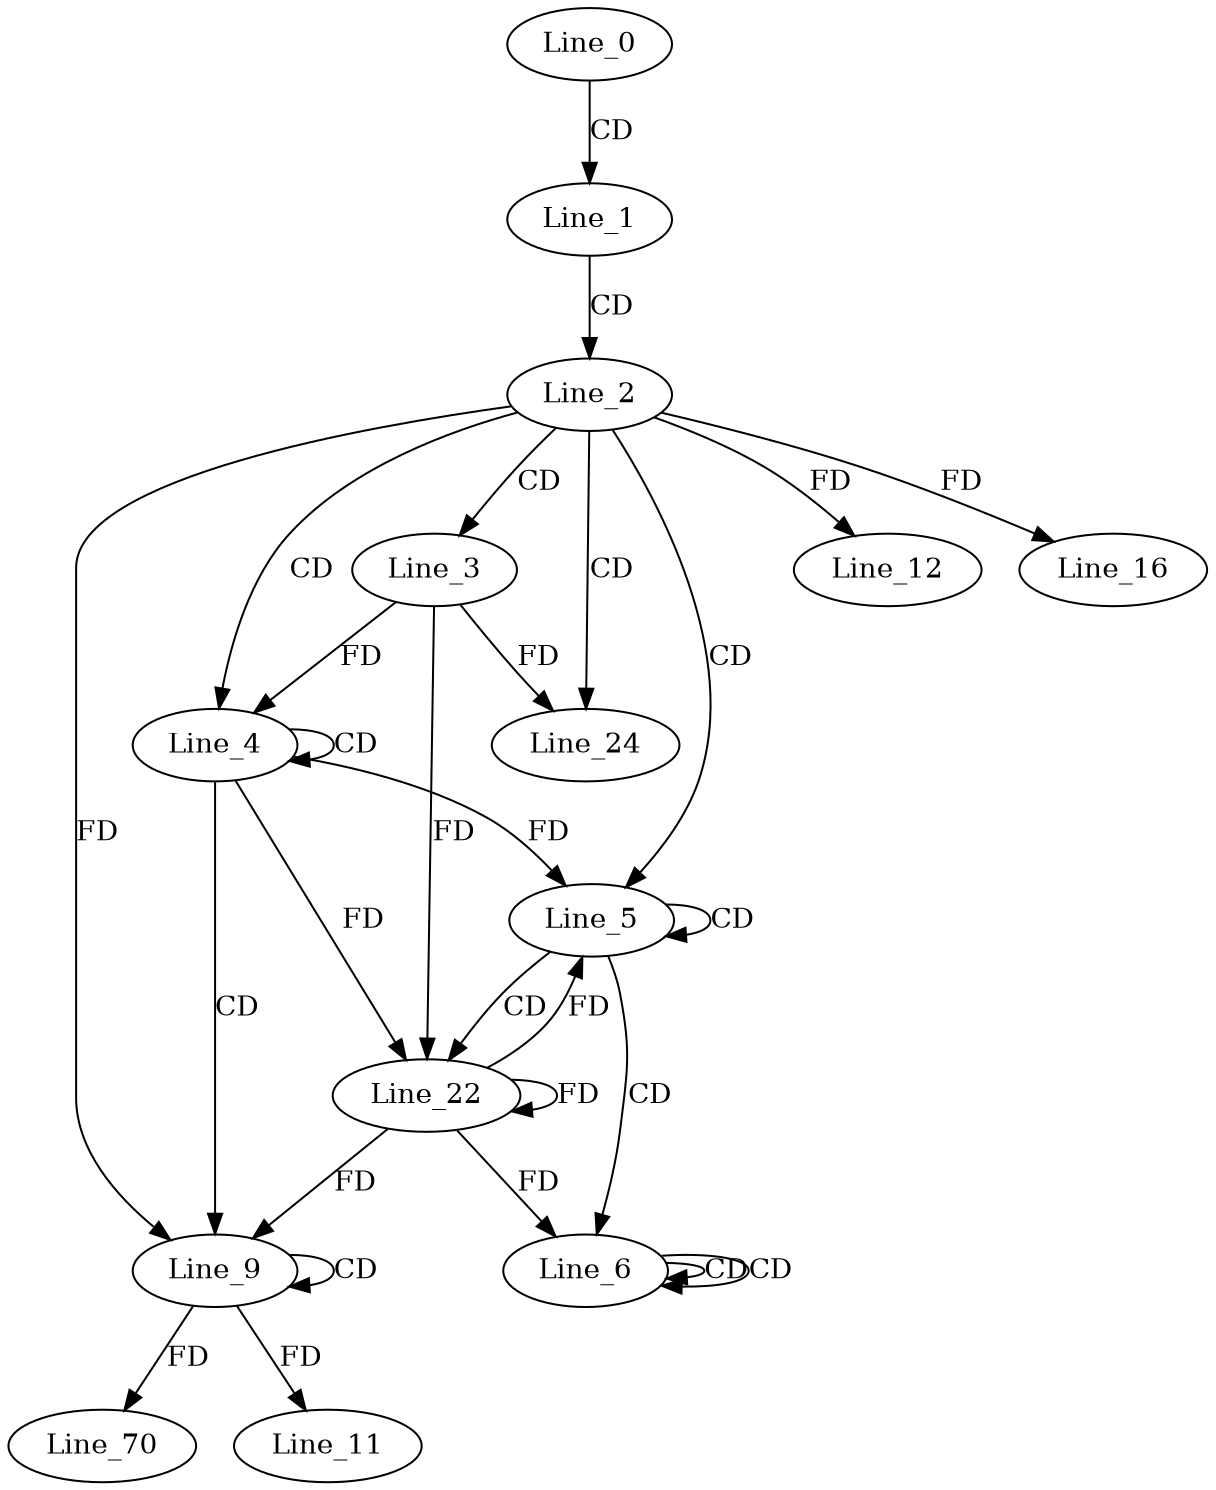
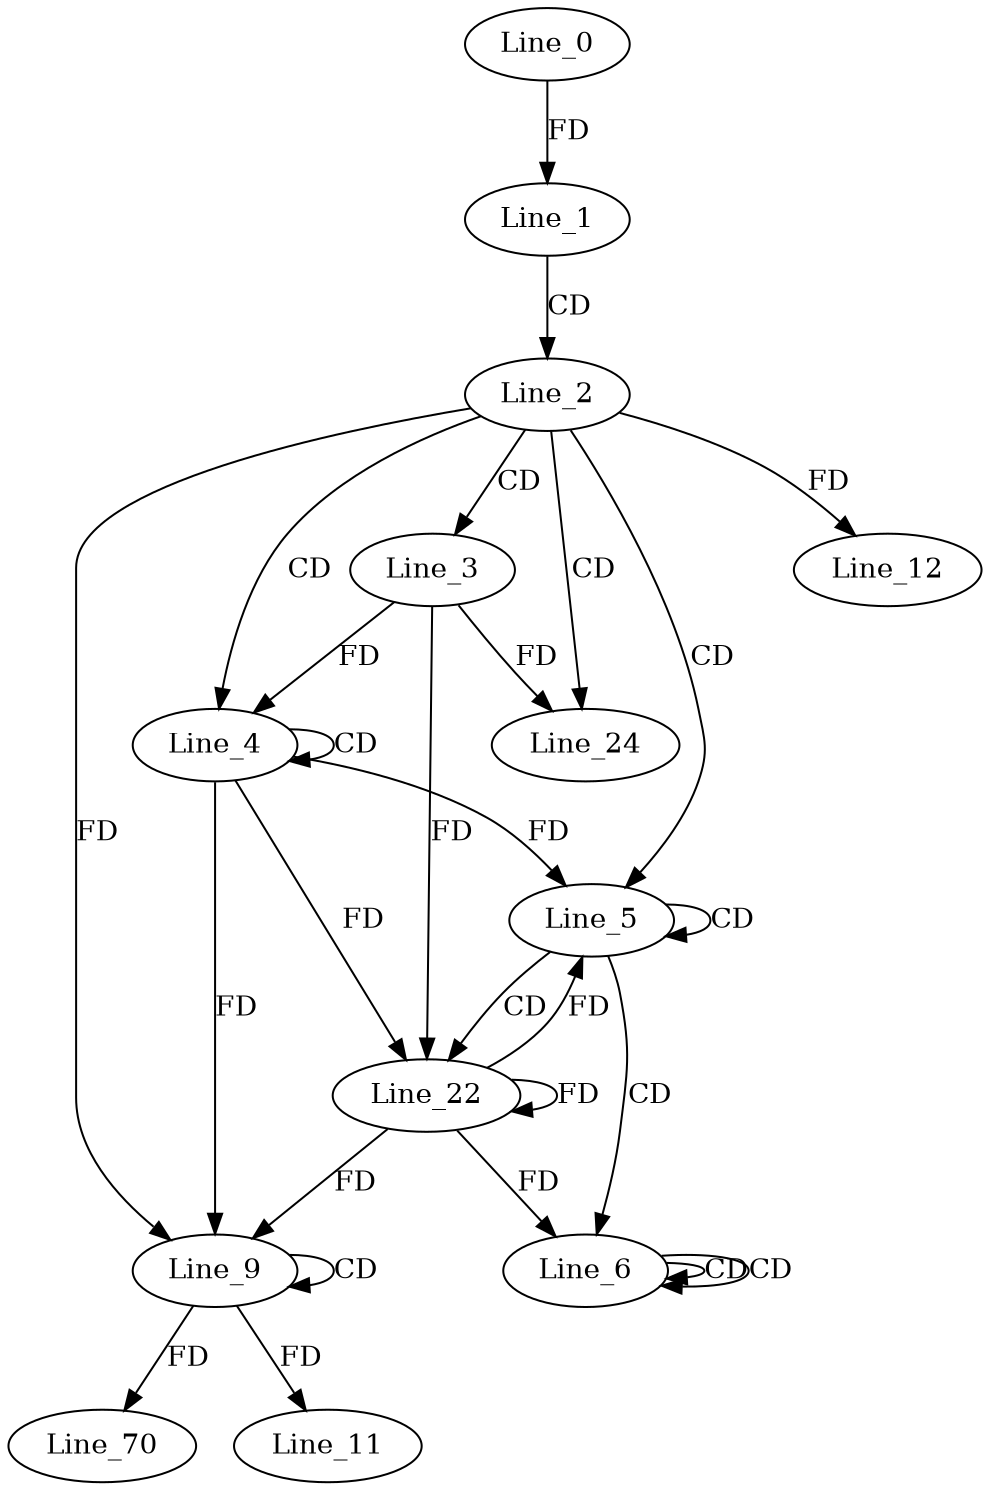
(612, 132) -> (570, 132)
(1113, 570) -> none
(237, 1008) -> (237, 1008)
